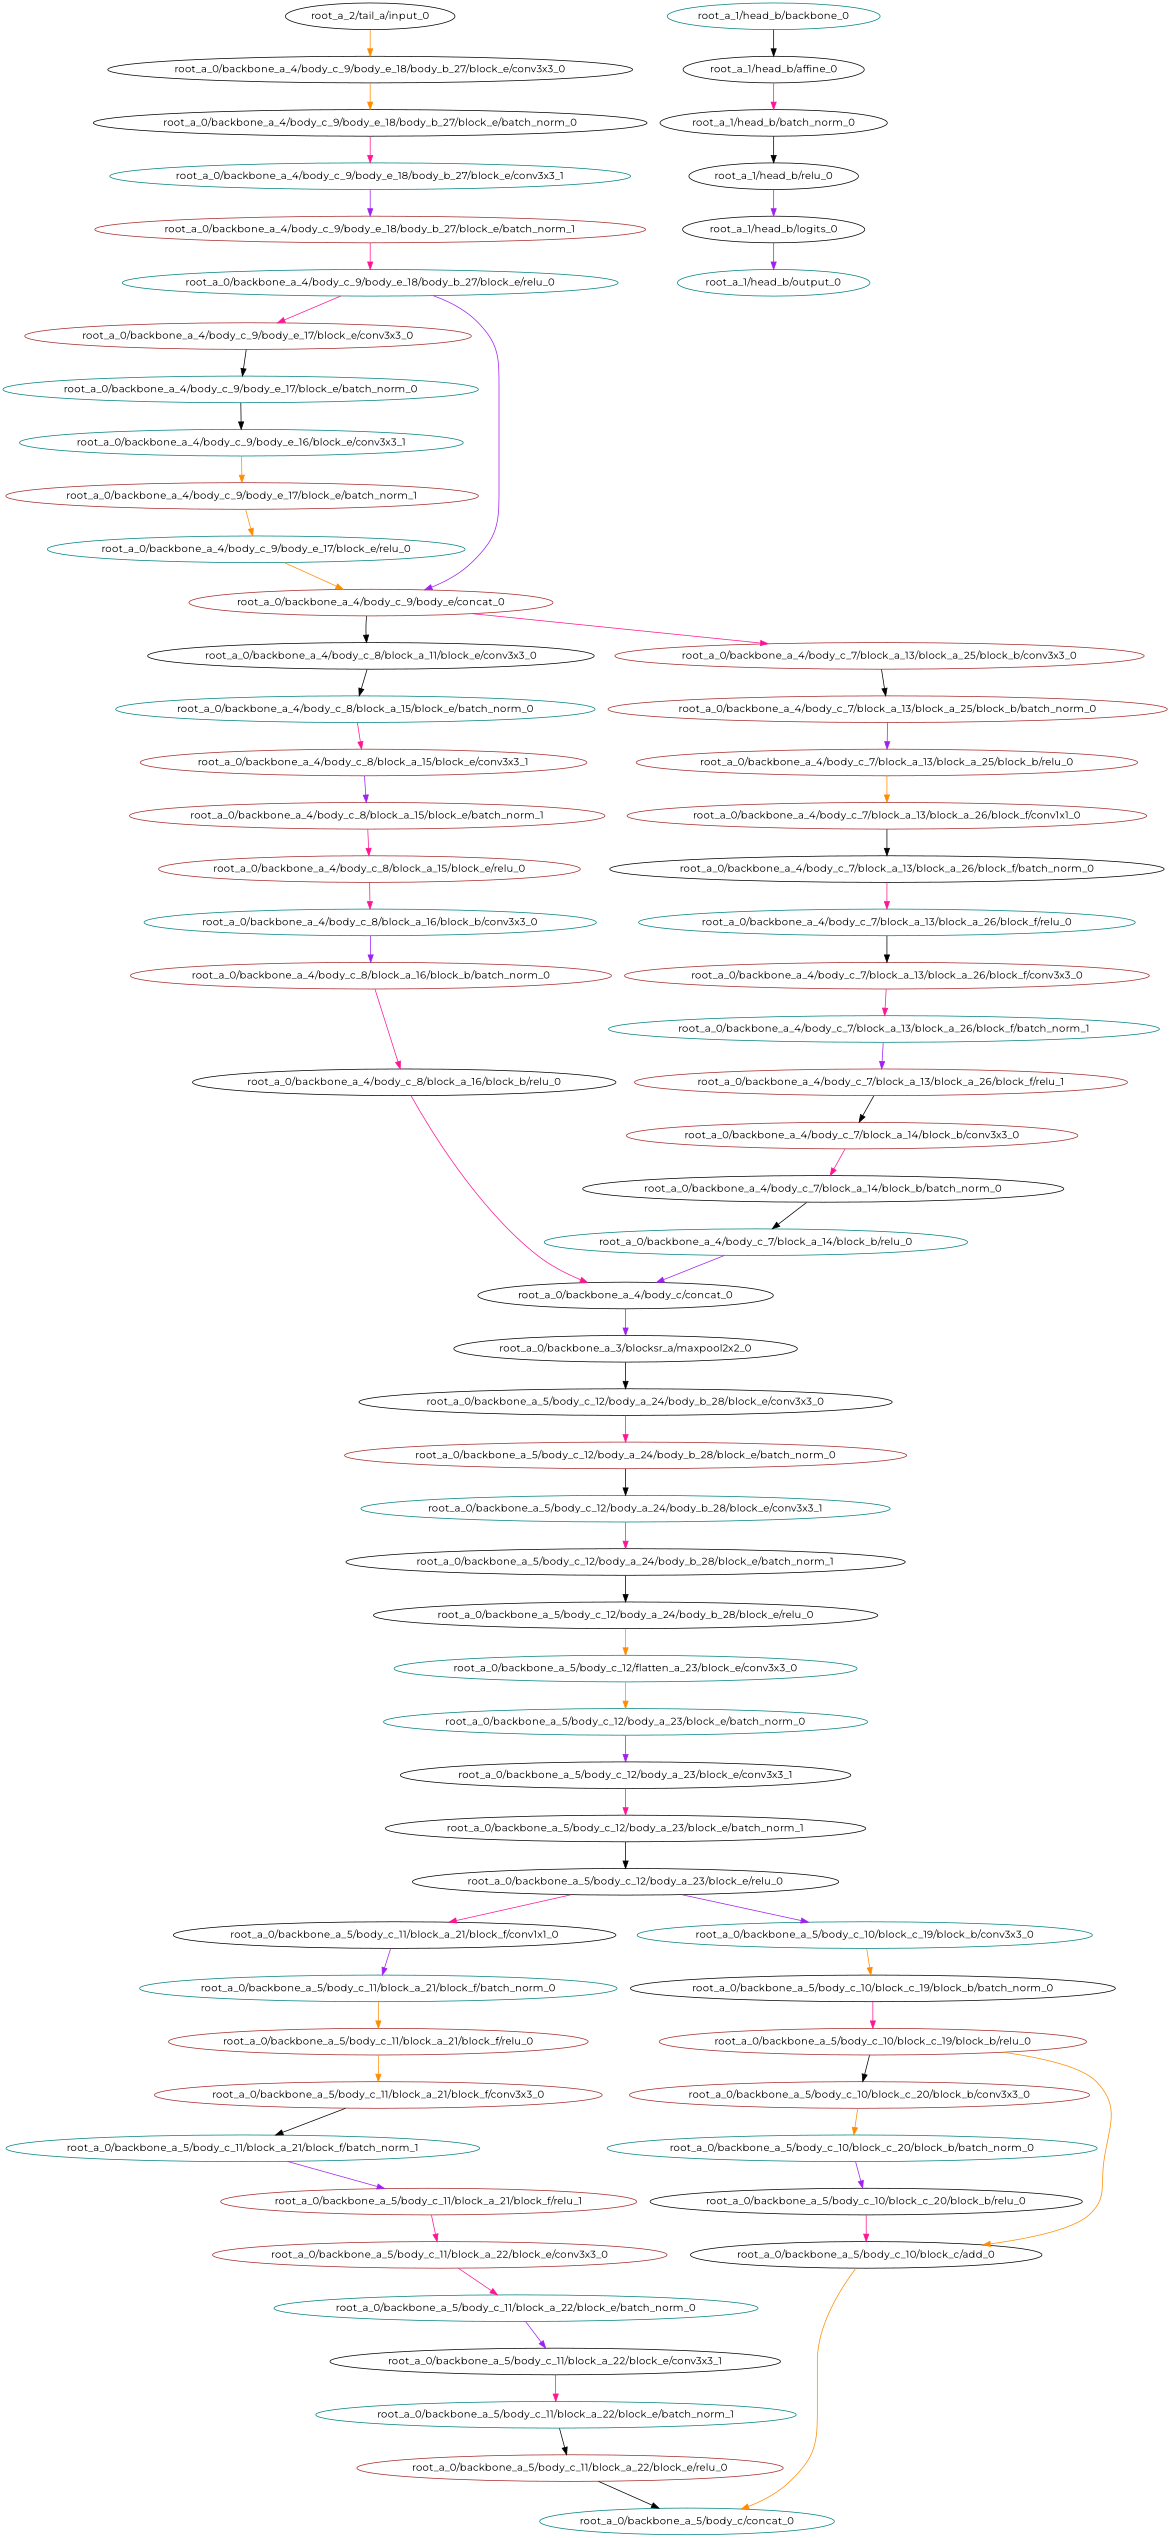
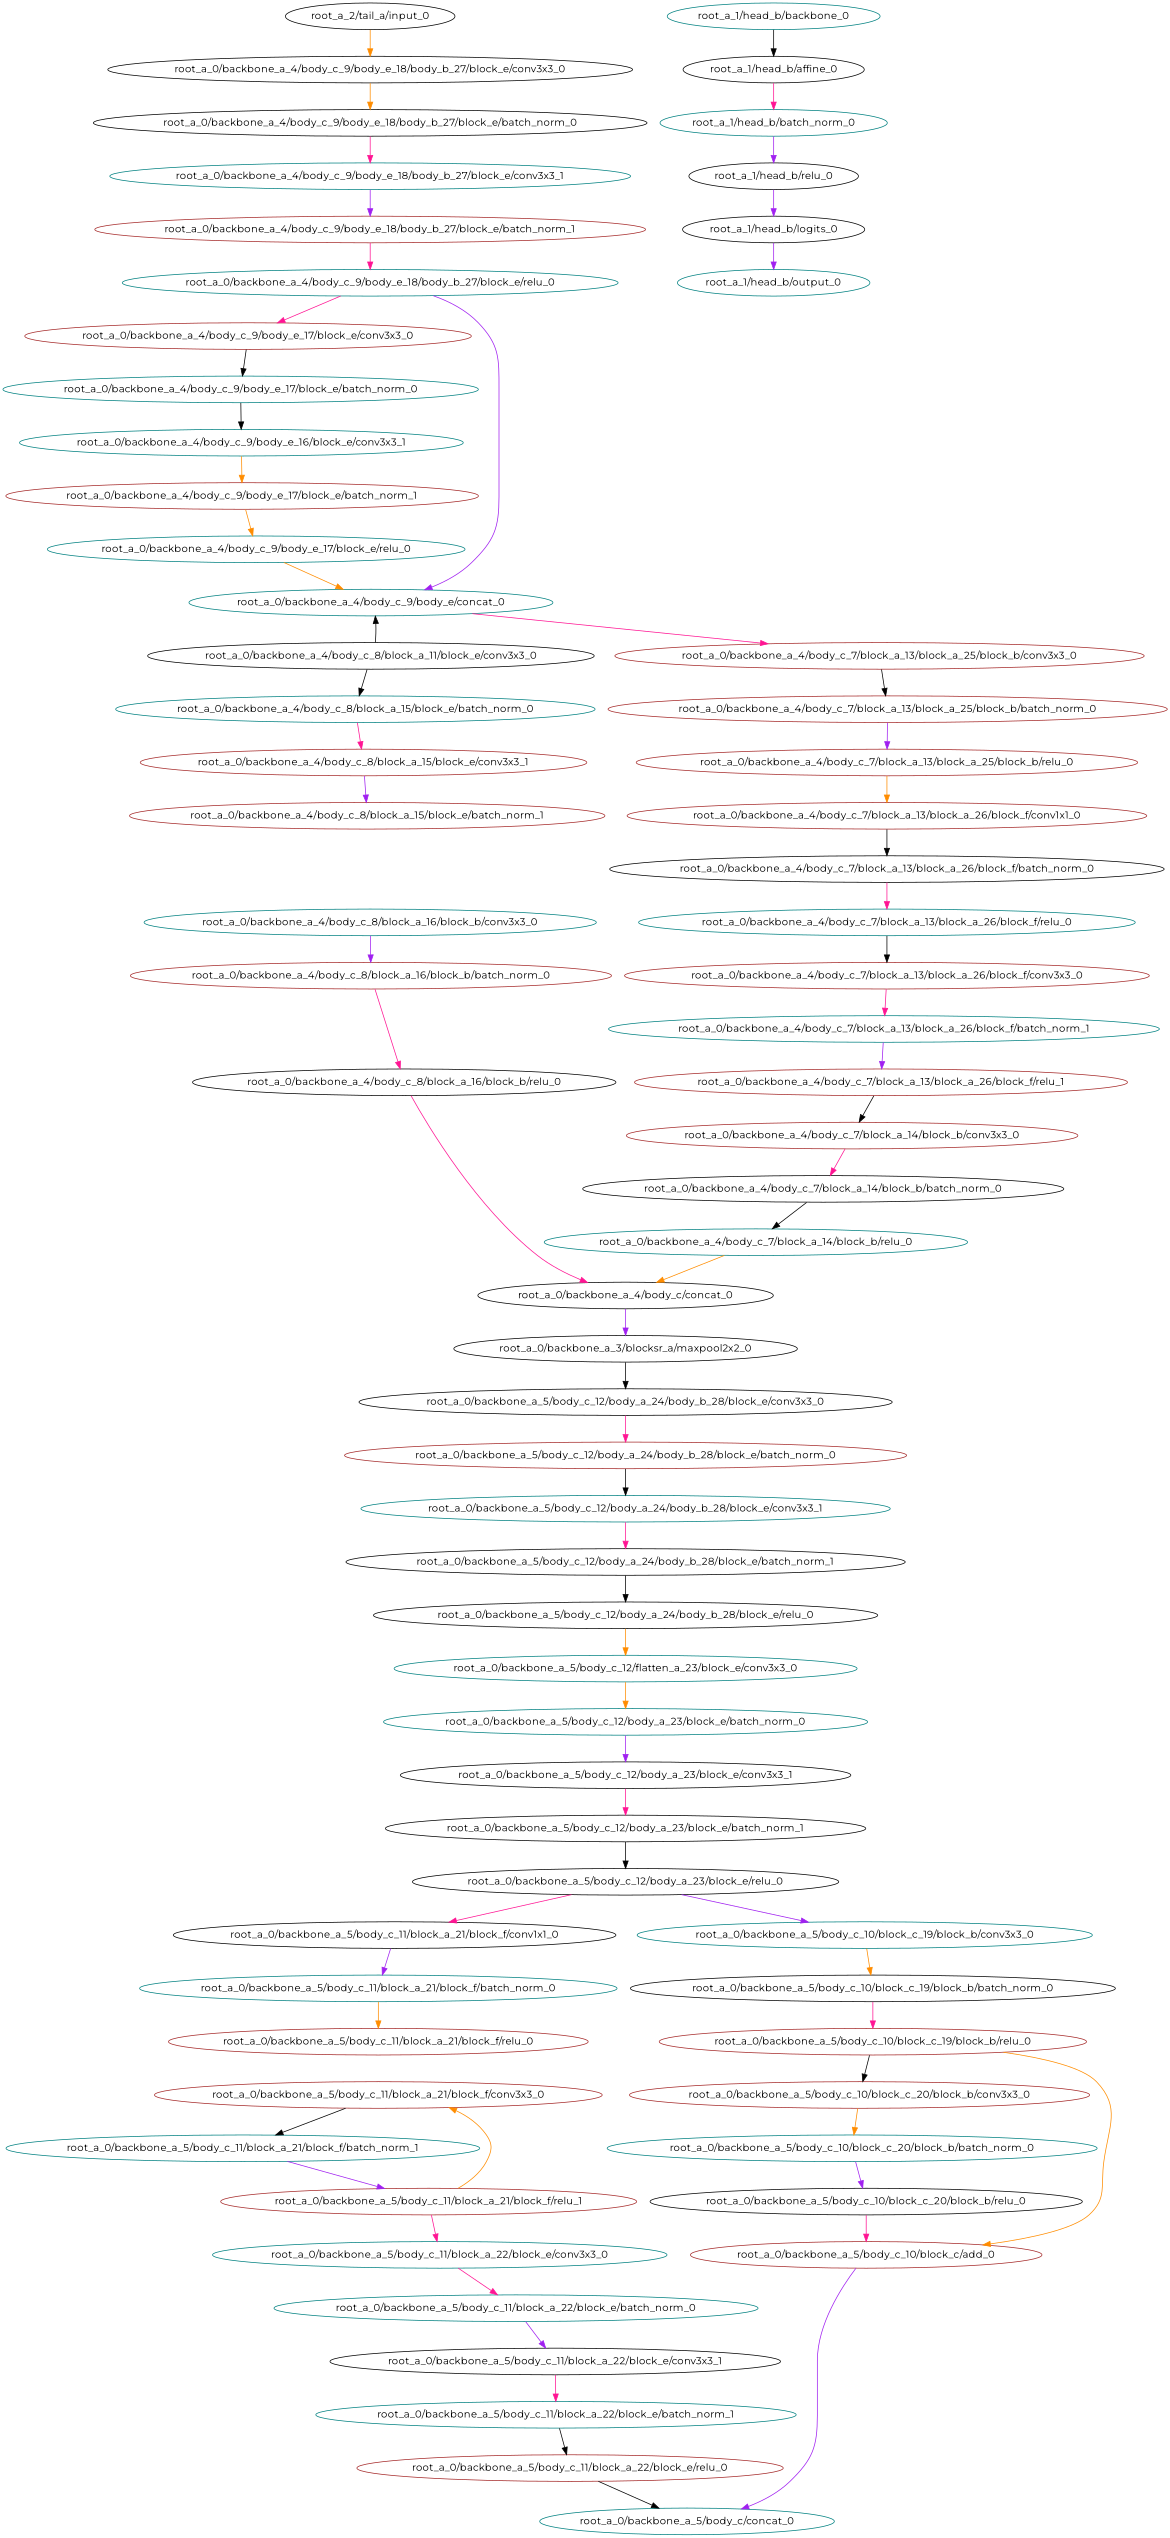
(774, 123) -> (774, 123)
(774, 146) -> (774, 146)
(371, 603) -> (371, 603)
(366, 626) -> (376, 633)
(369, 869) -> none
(694, 1268) -> (694, 1268)
(378, 2065) -> (491, 2148)
(440, 2255) -> (440, 2255)
(866, 2255) -> (866, 2255)
(817, 2399) -> (817, 2399)
